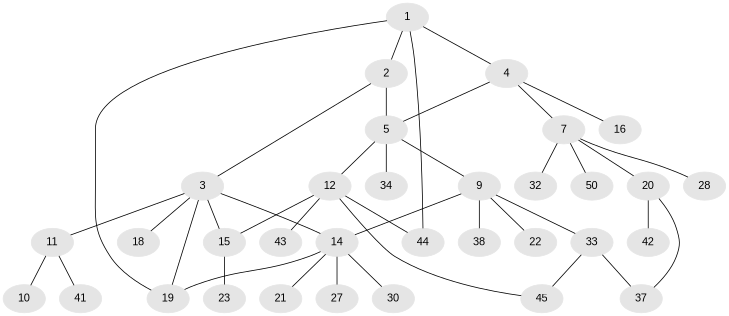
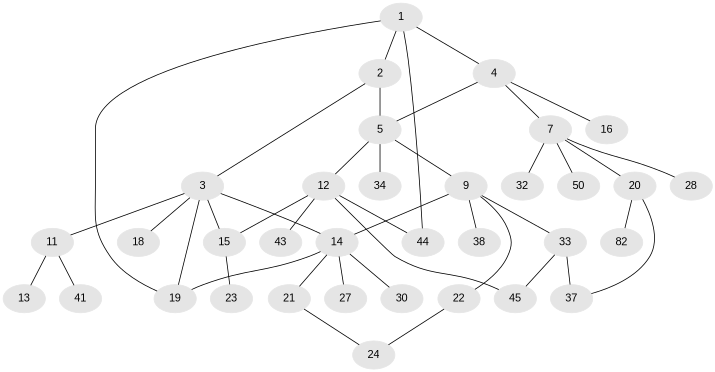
(648, 242) -> (622, 242)
(24, 299) -> (24, 299)
none -> (374, 355)
